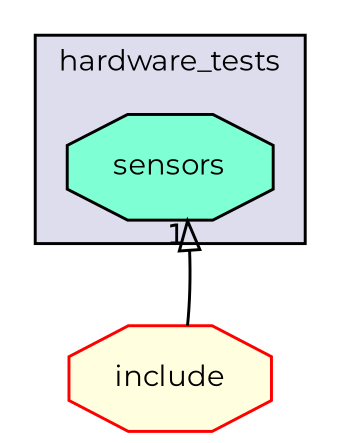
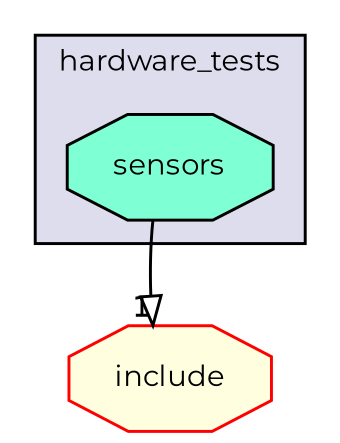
(190, 288) -> (151, 262)
